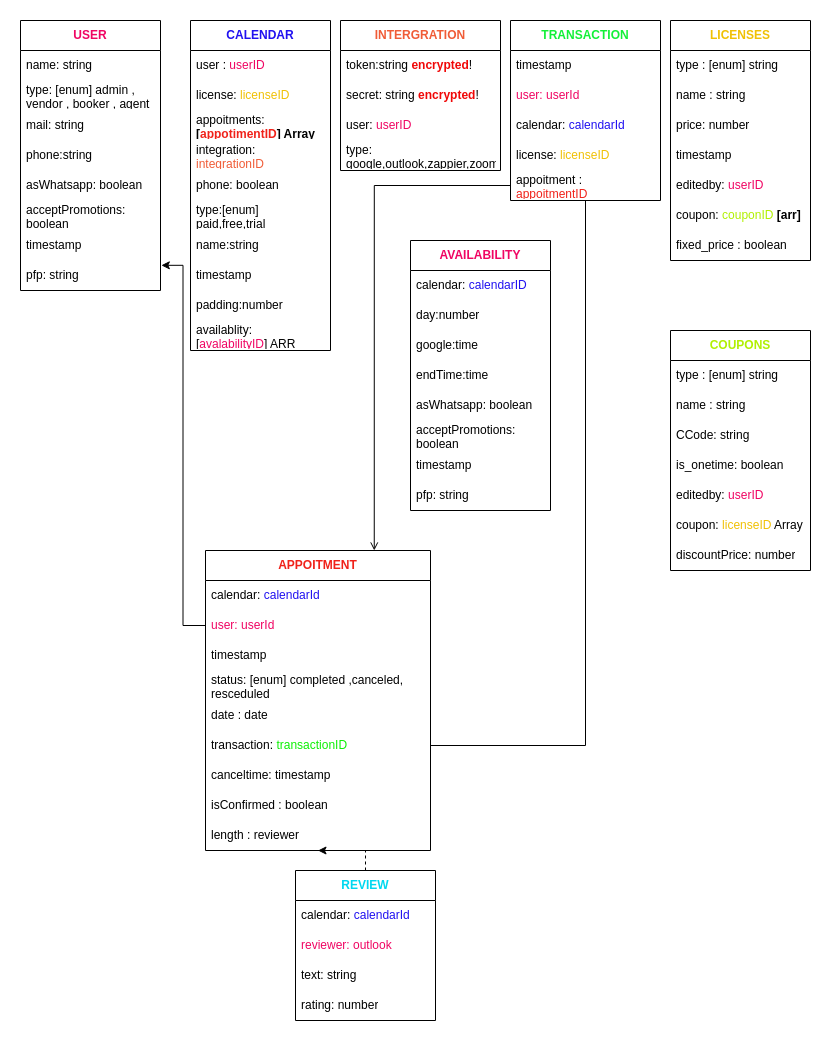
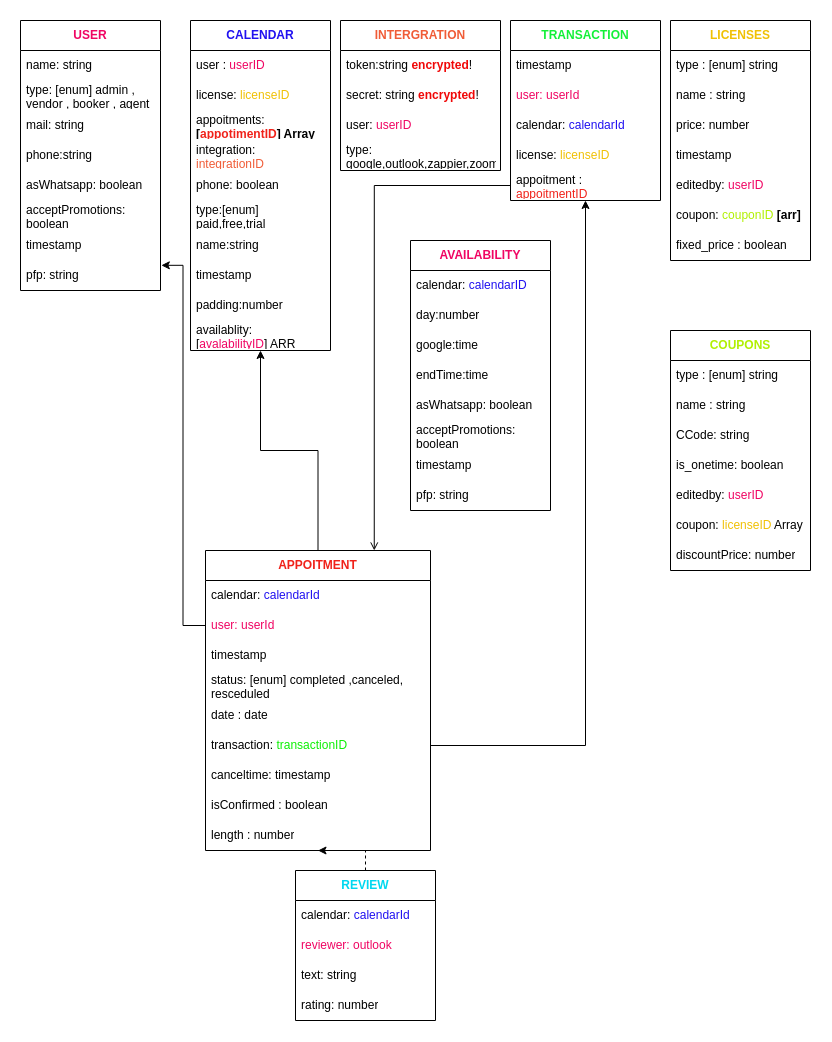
(586, 207) -> (586, 209)
none -> (293, 451)
(261, 836) -> (256, 836)
